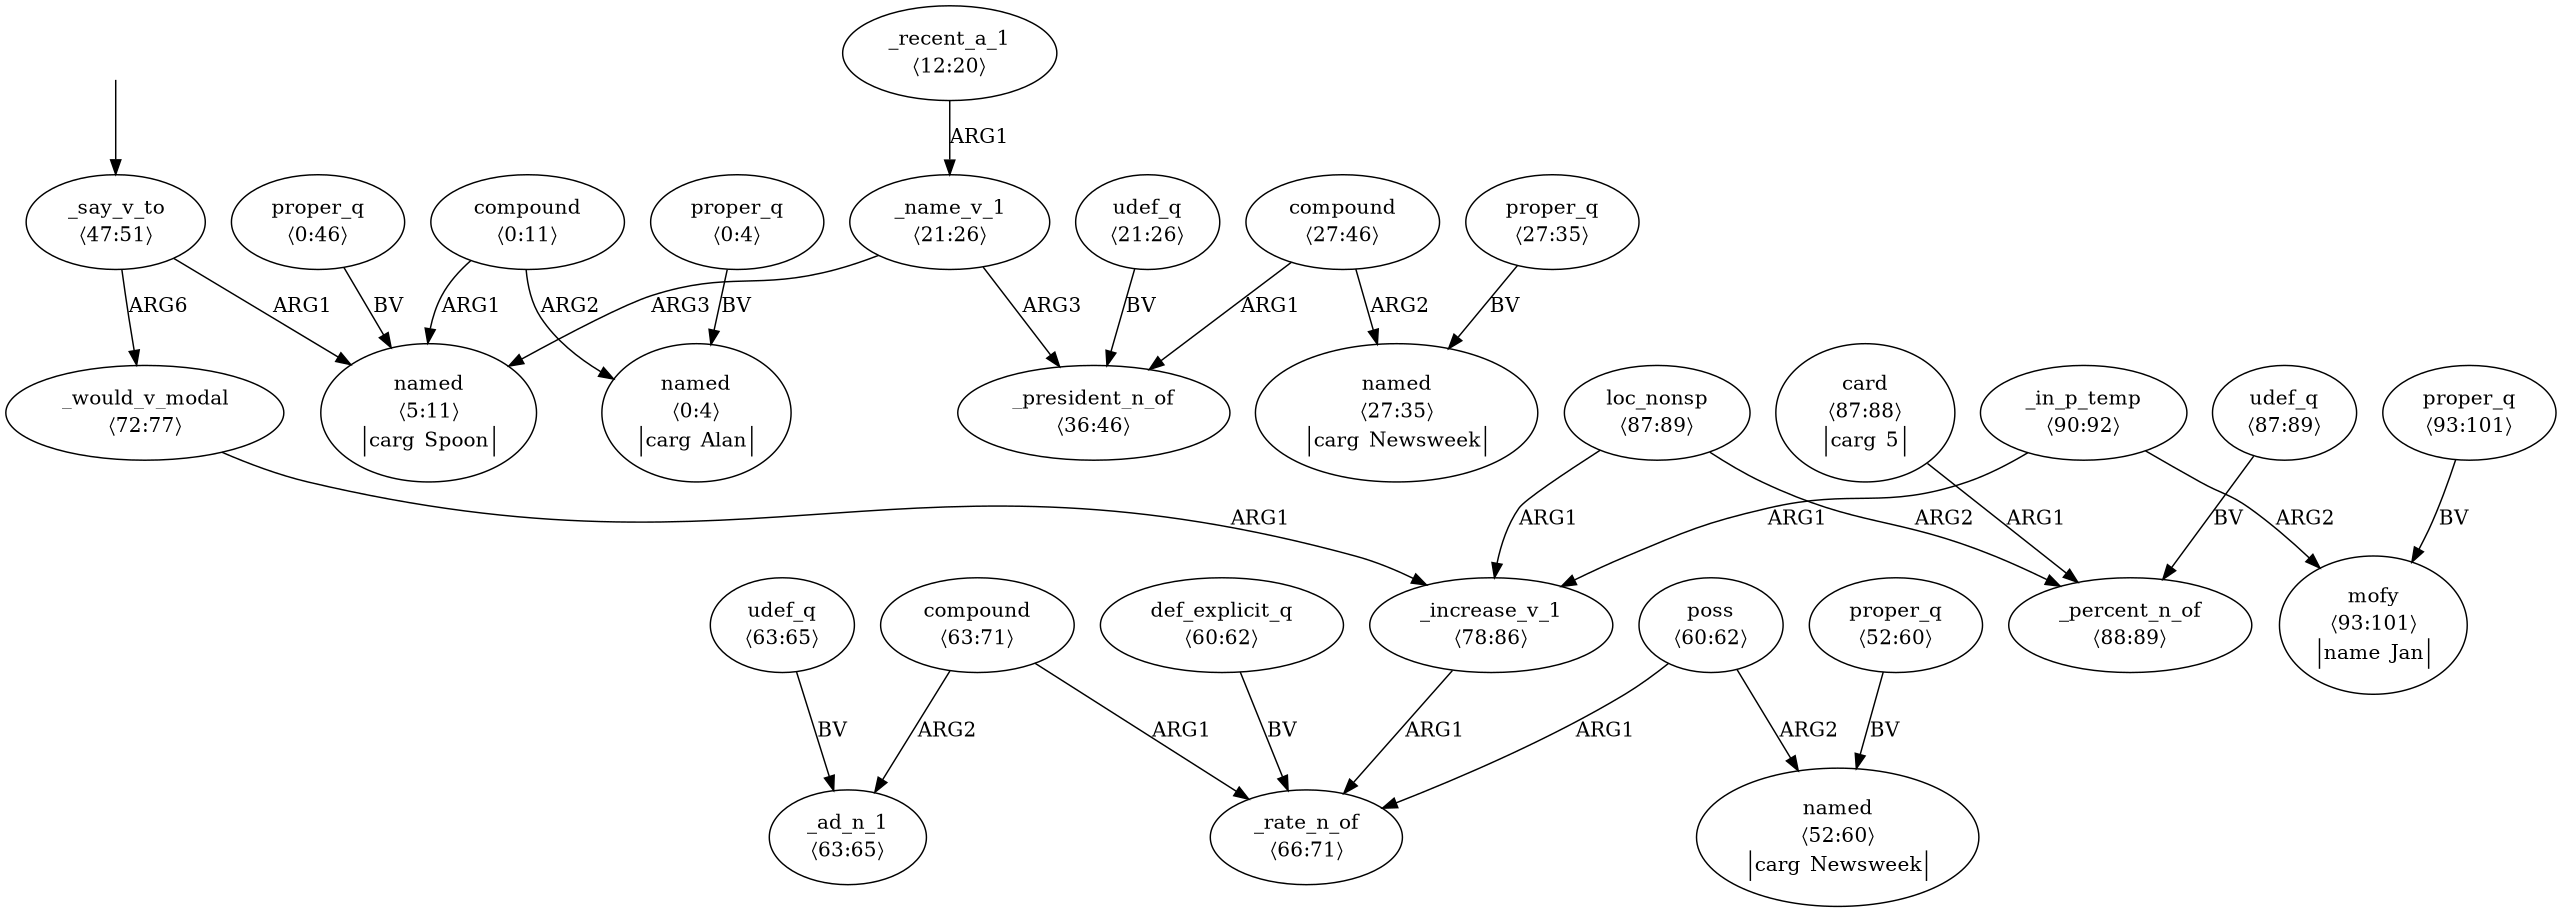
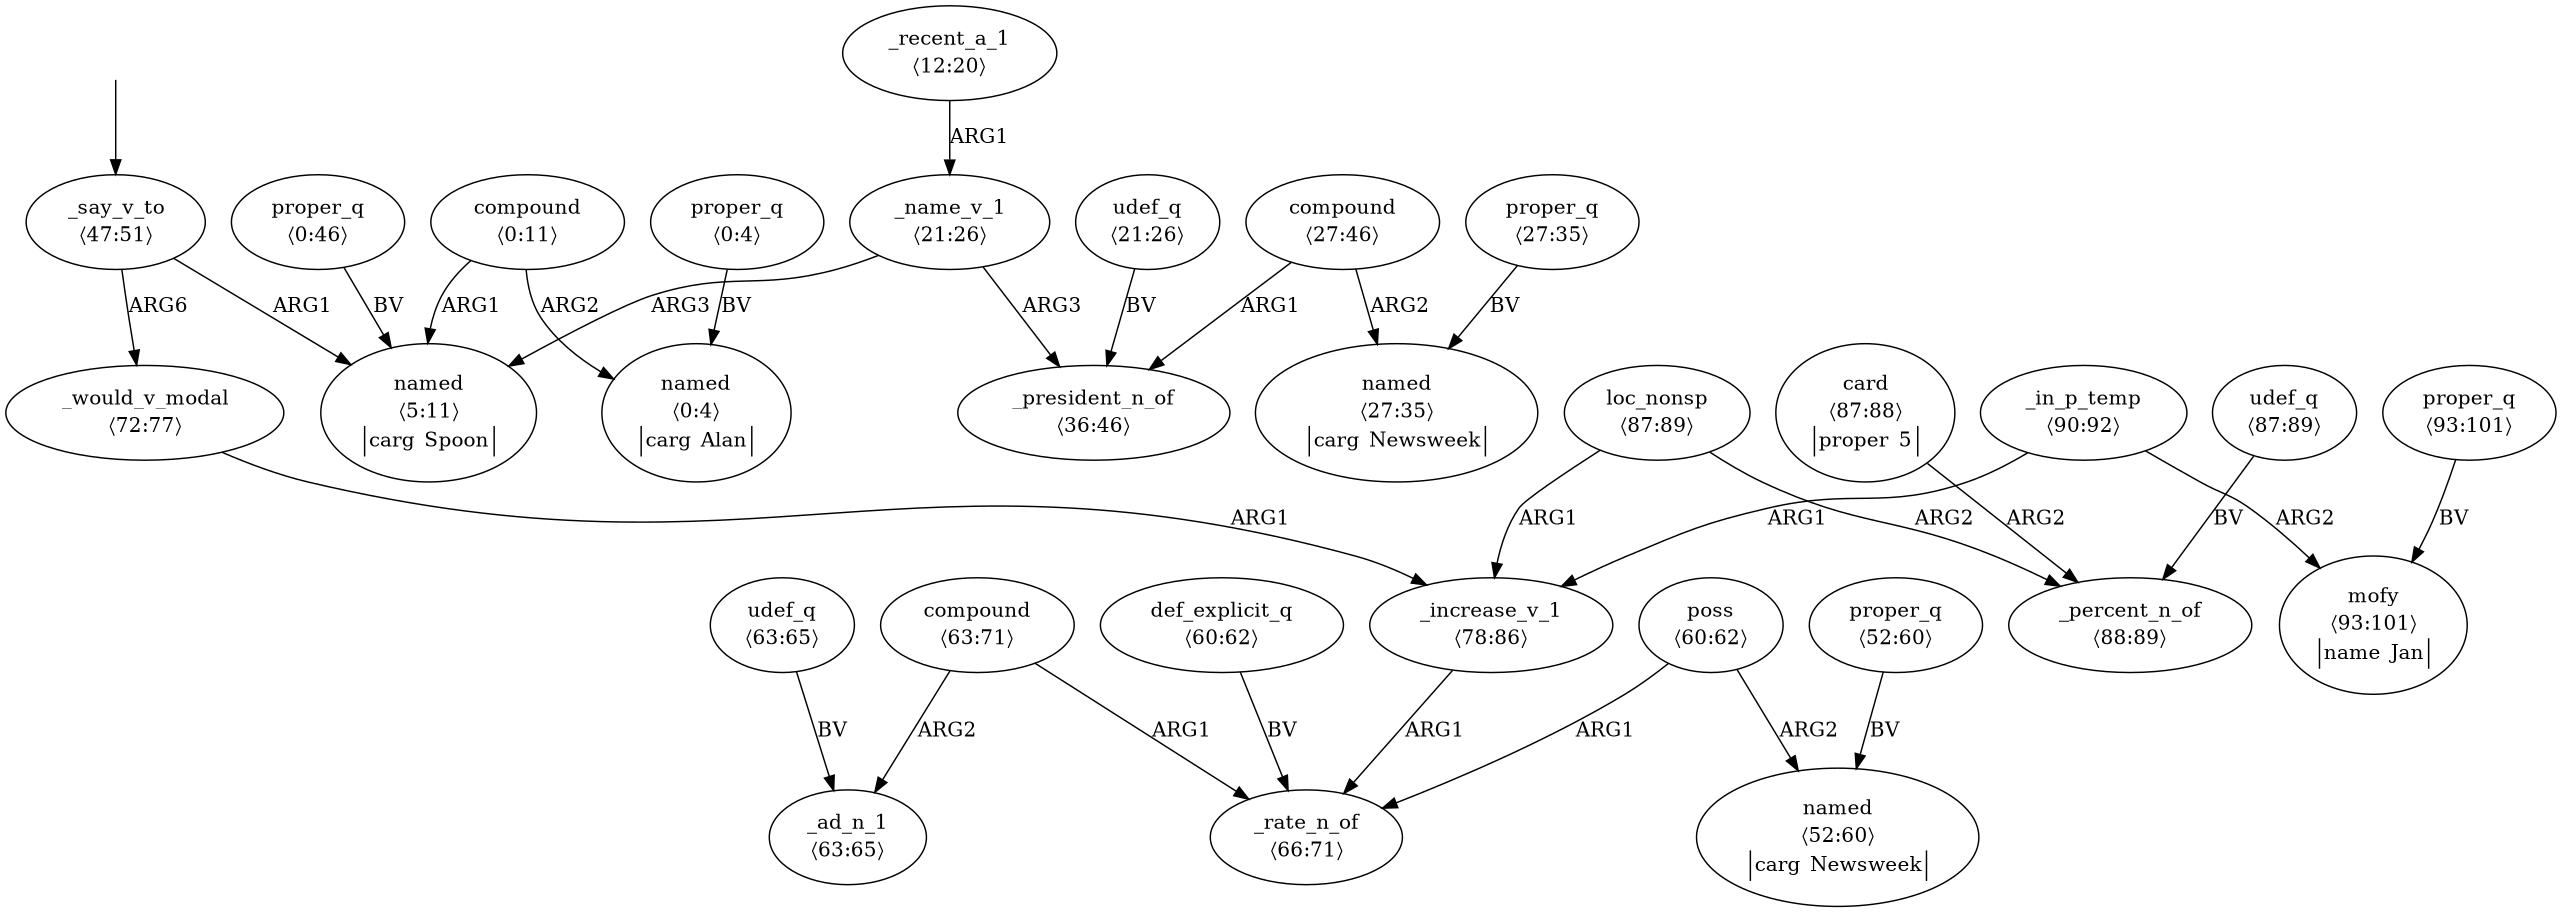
(1854, 440) -> (1854, 440)
(2036, 519) -> (2036, 519)
